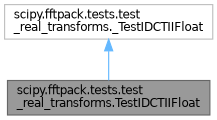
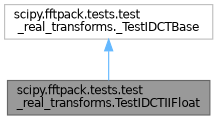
(109, 22) -> (109, 22)
